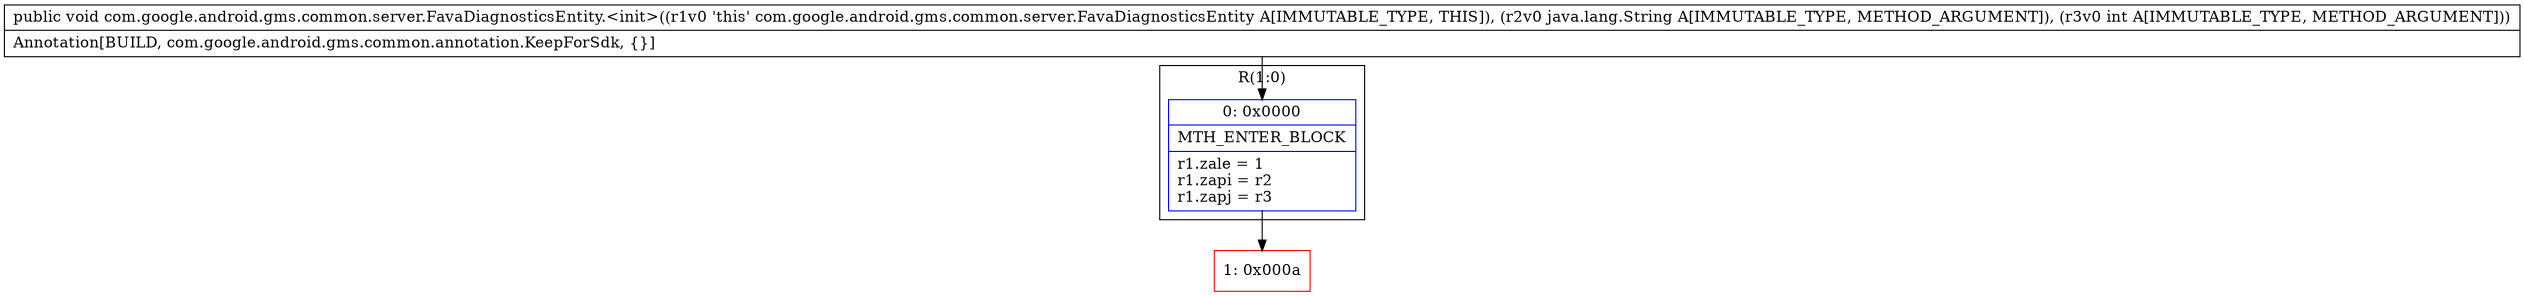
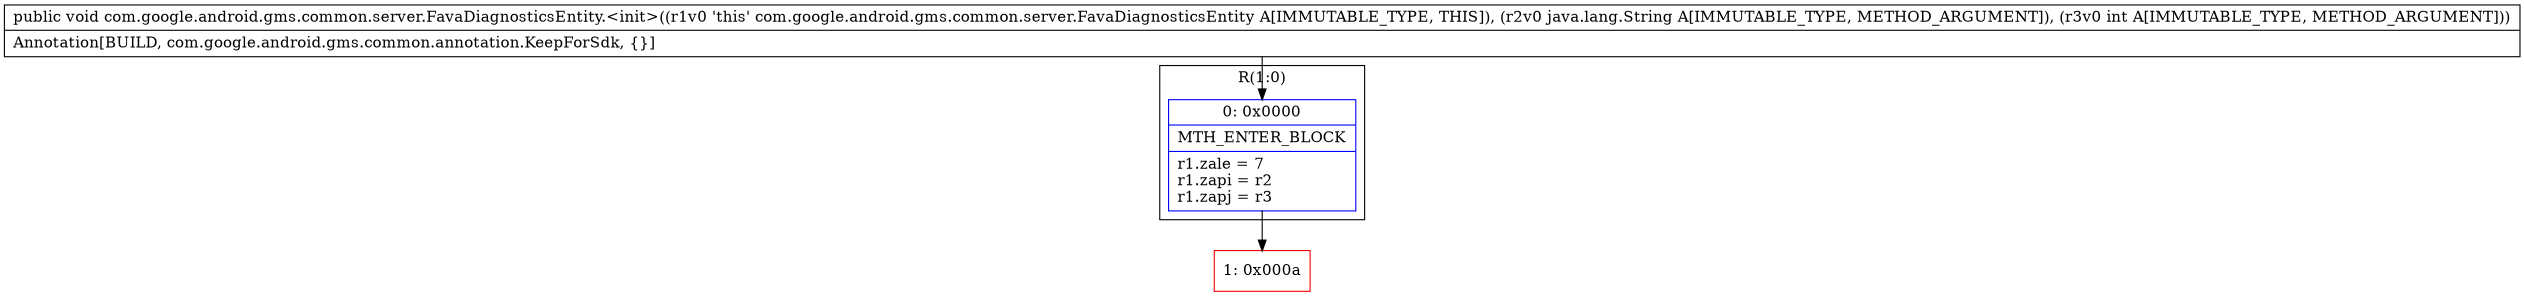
(1221, 164) -> (1221, 164)
